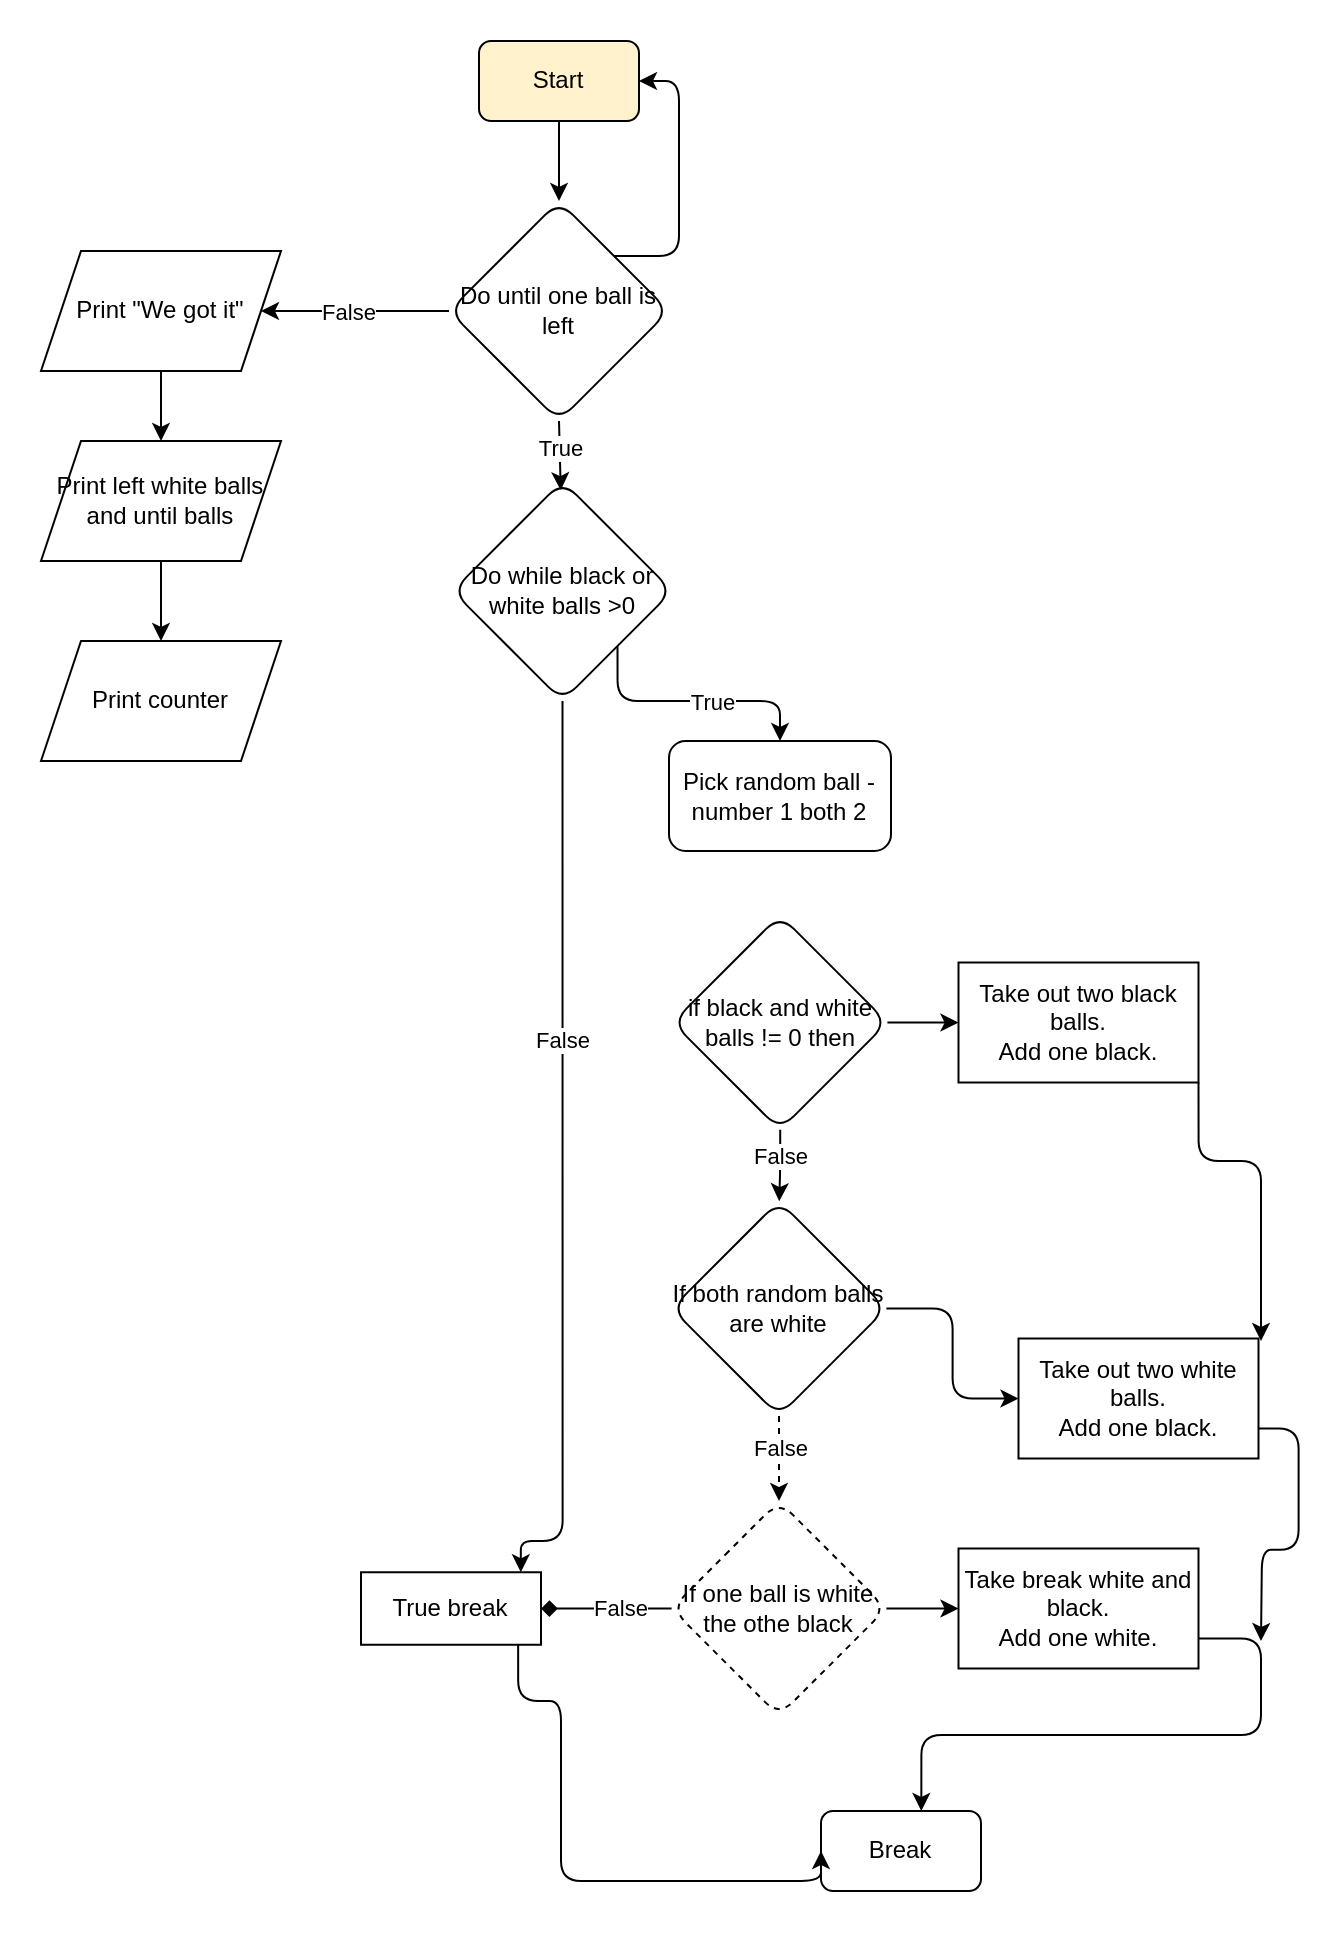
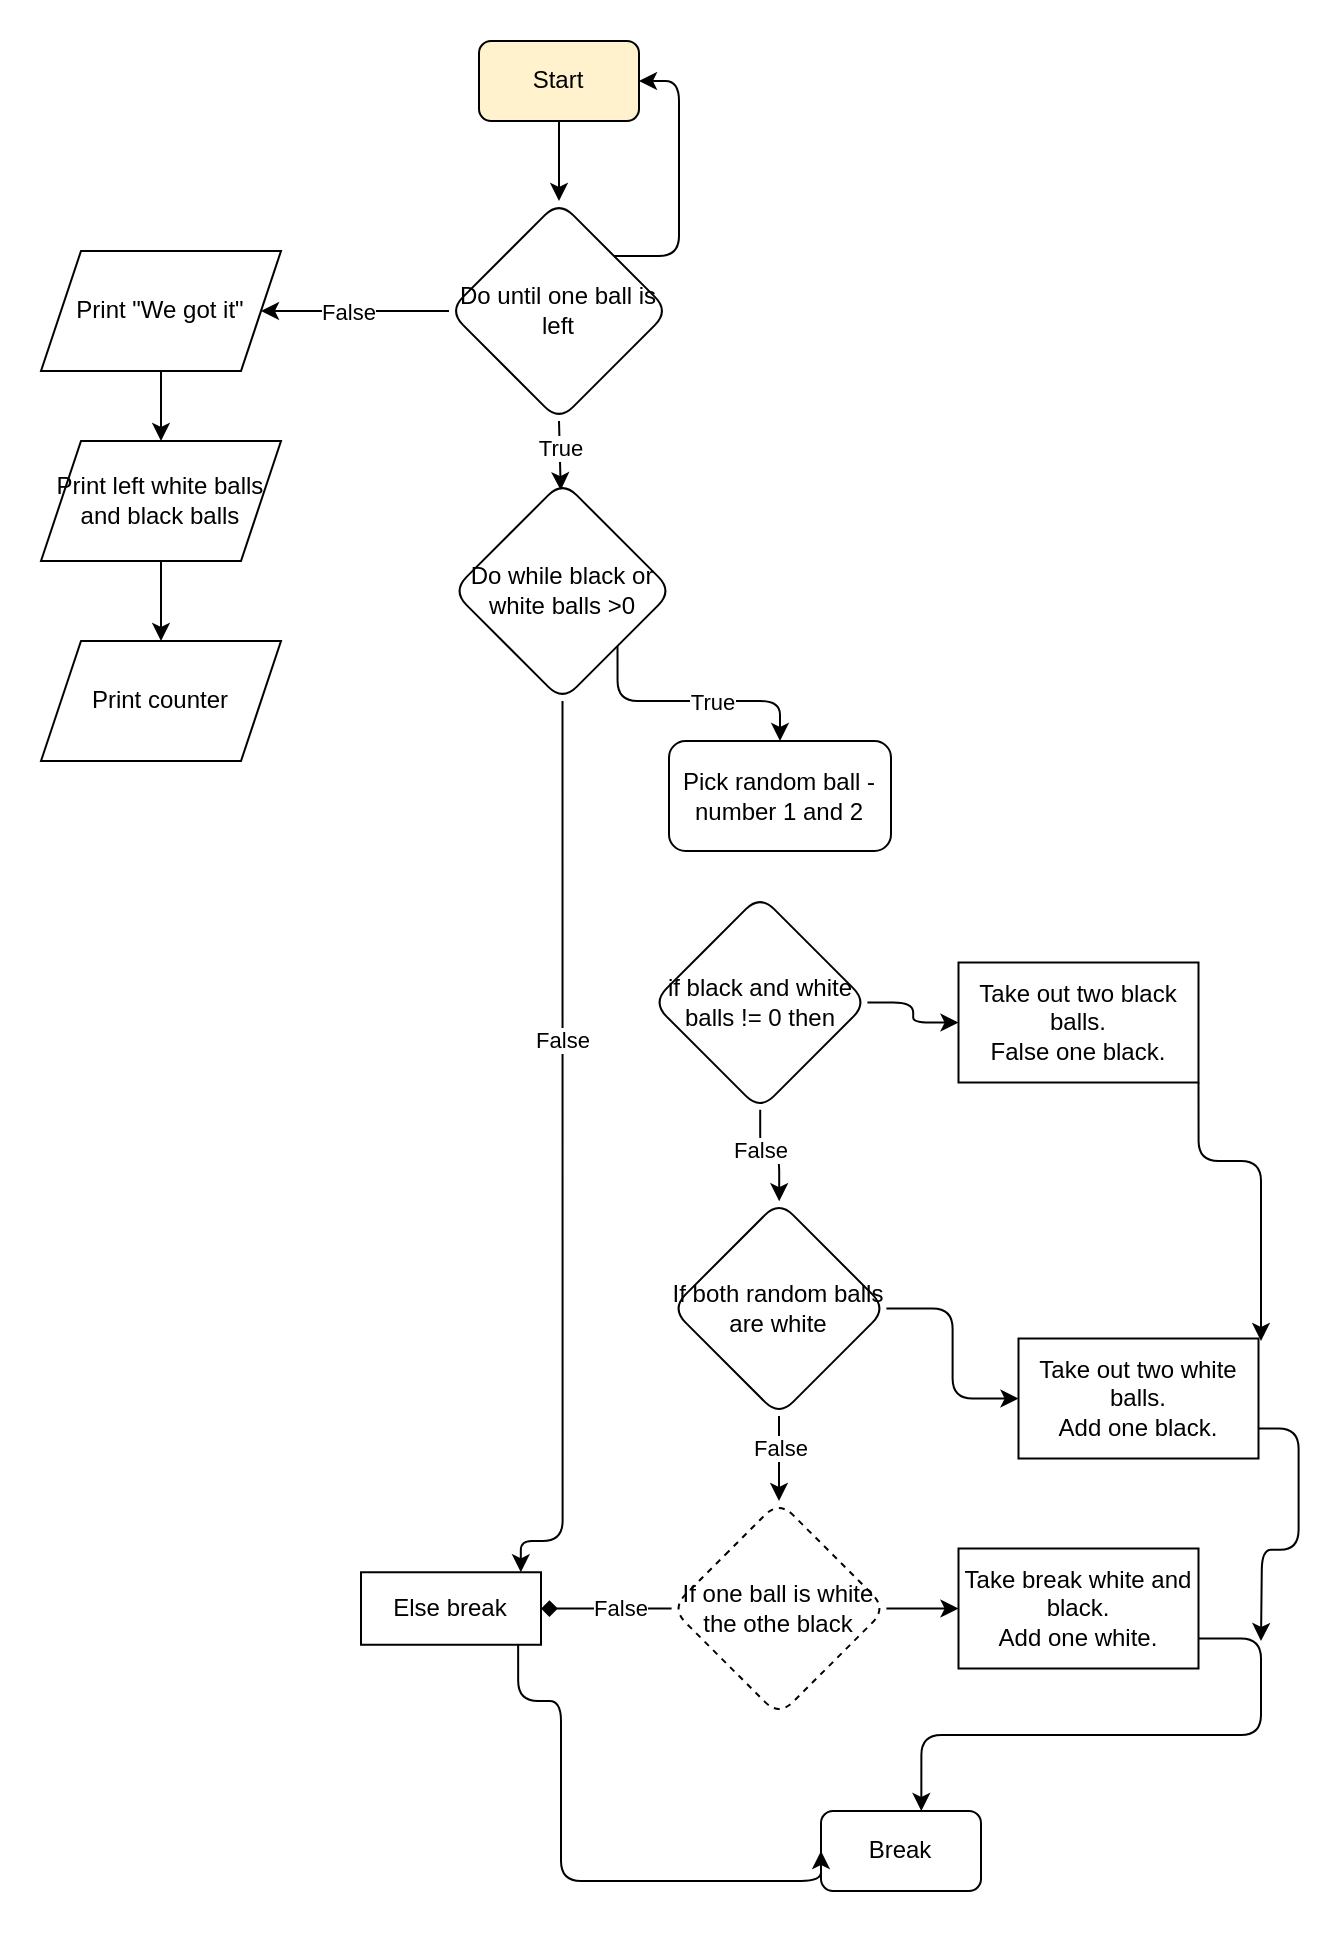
(161, 501) -> (161, 501)
(780, 797) -> (780, 797)
(780, 1023) -> (760, 1003)
(1079, 1023) -> (1079, 1023)
(779, 1474) -> (779, 1474)
(451, 1609) -> (451, 1609)
